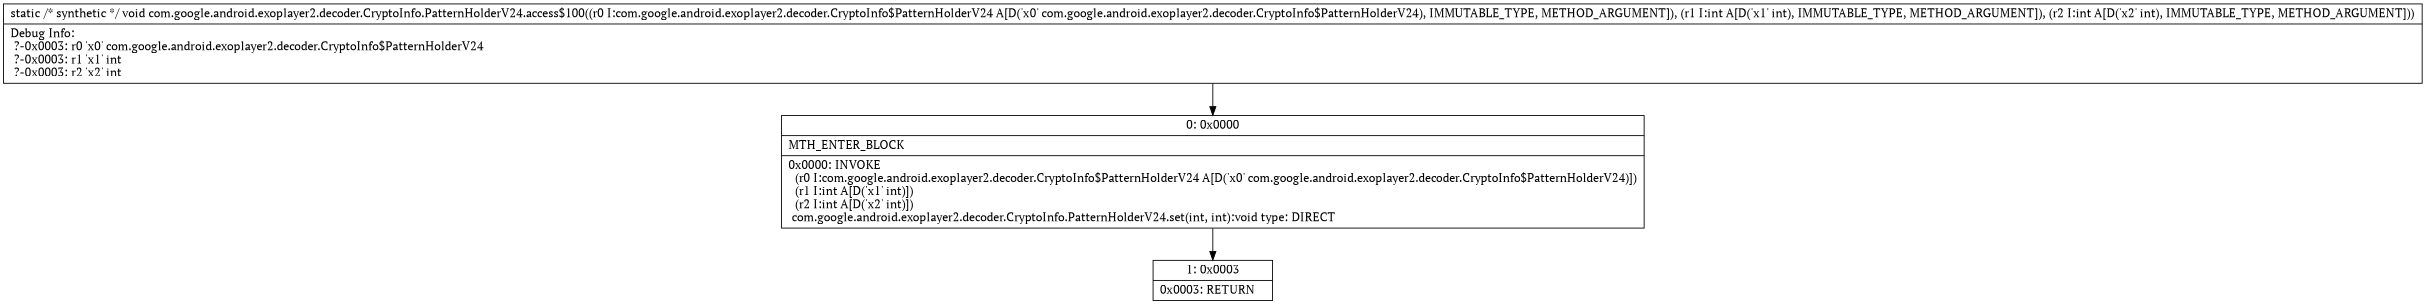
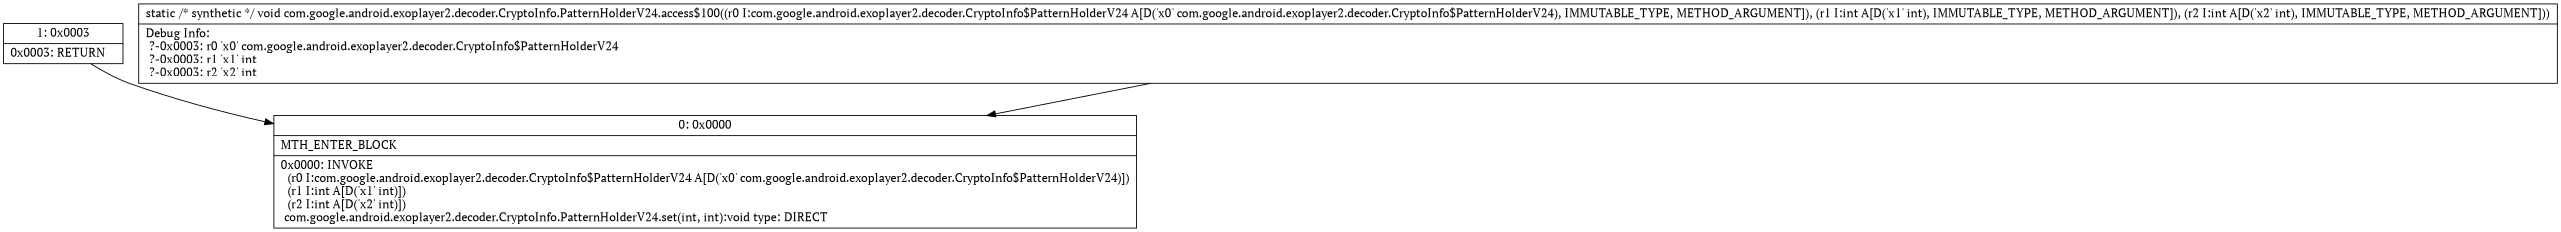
(1213, 240) -> (176, 99)
